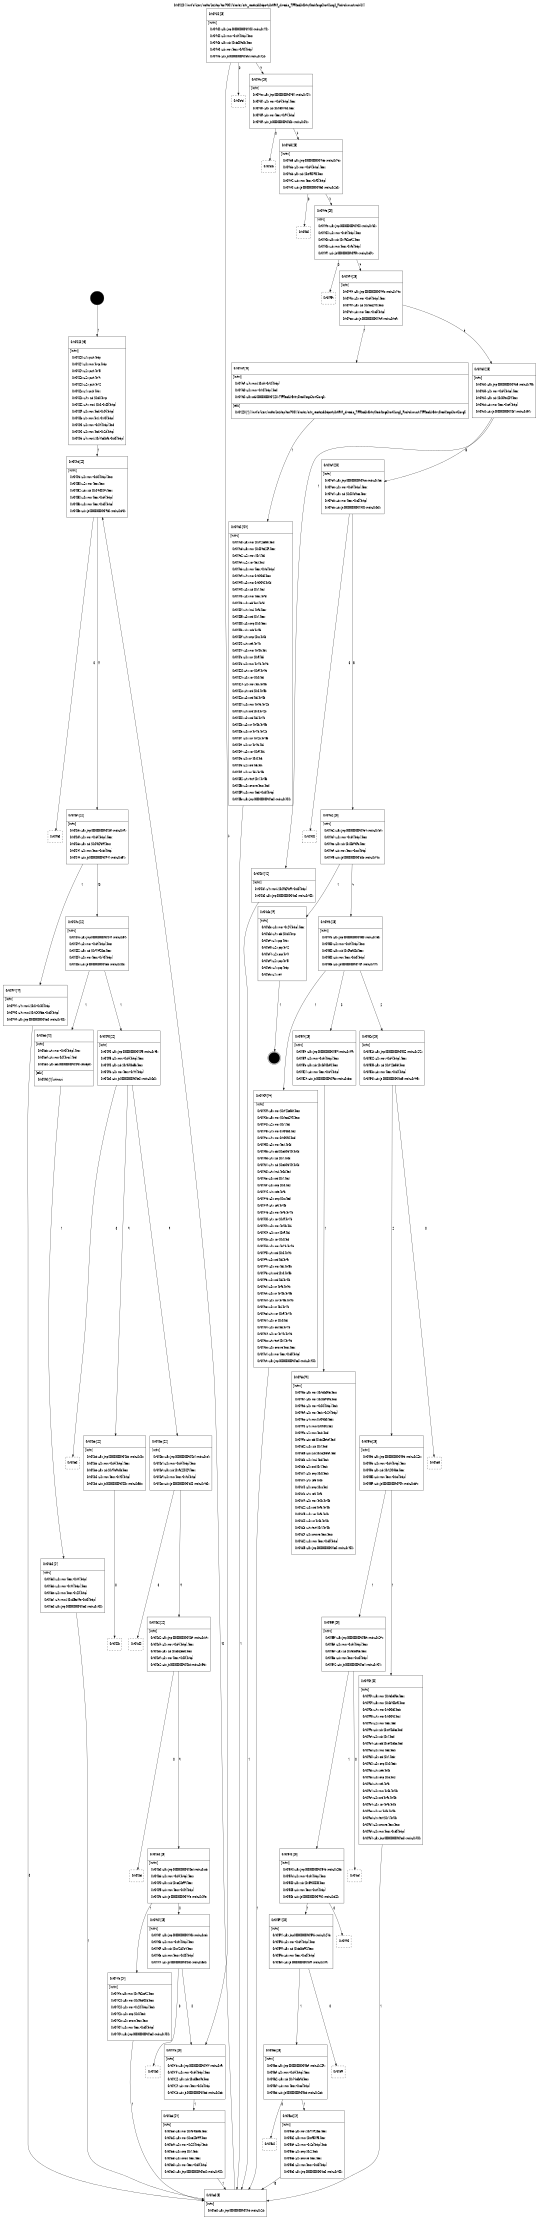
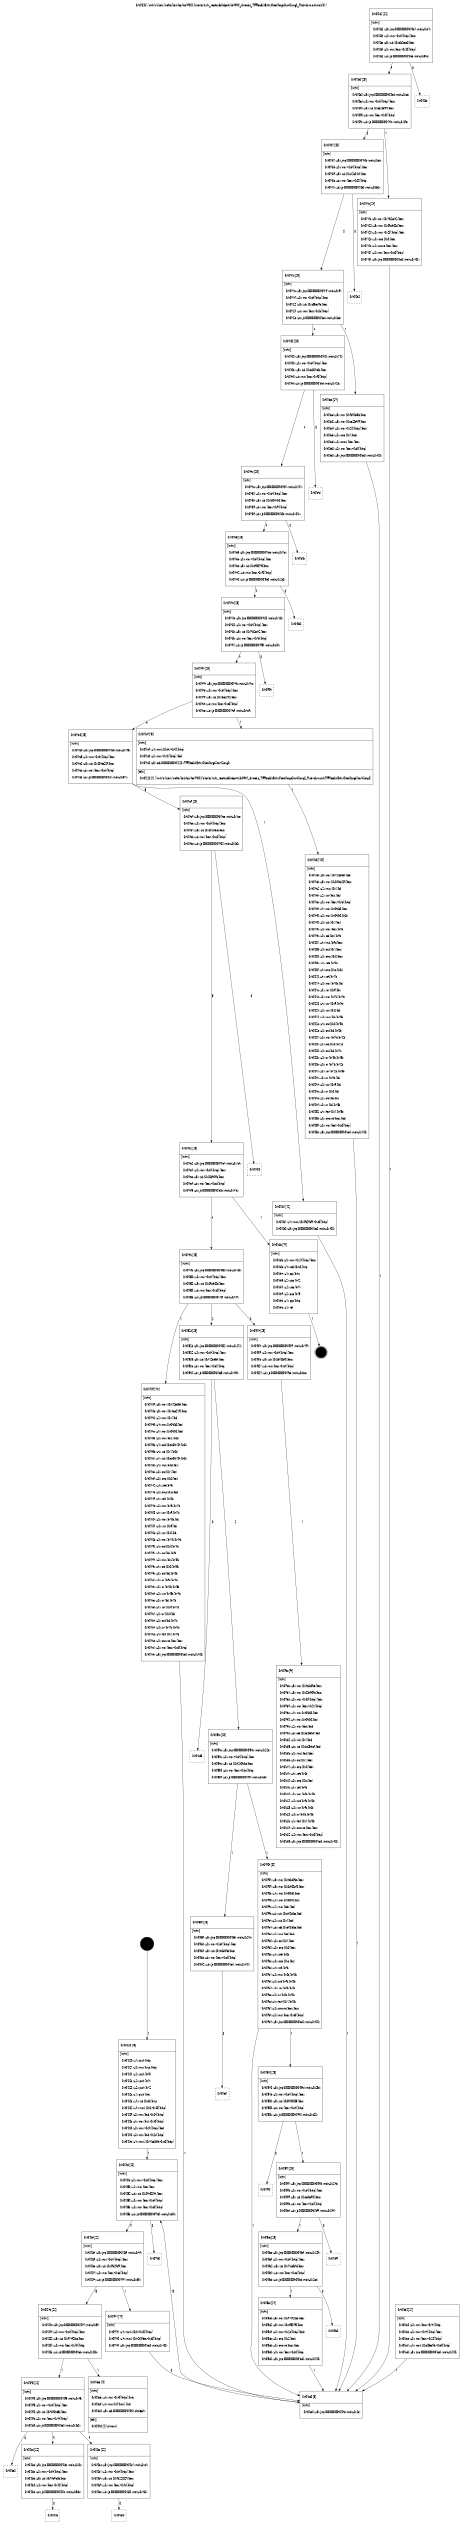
(228, 1054) -> (313, 329)
(49, 1321) -> none
(180, 1552) -> none
(333, 1759) -> (290, 2047)
(275, 2184) -> (314, 2371)
